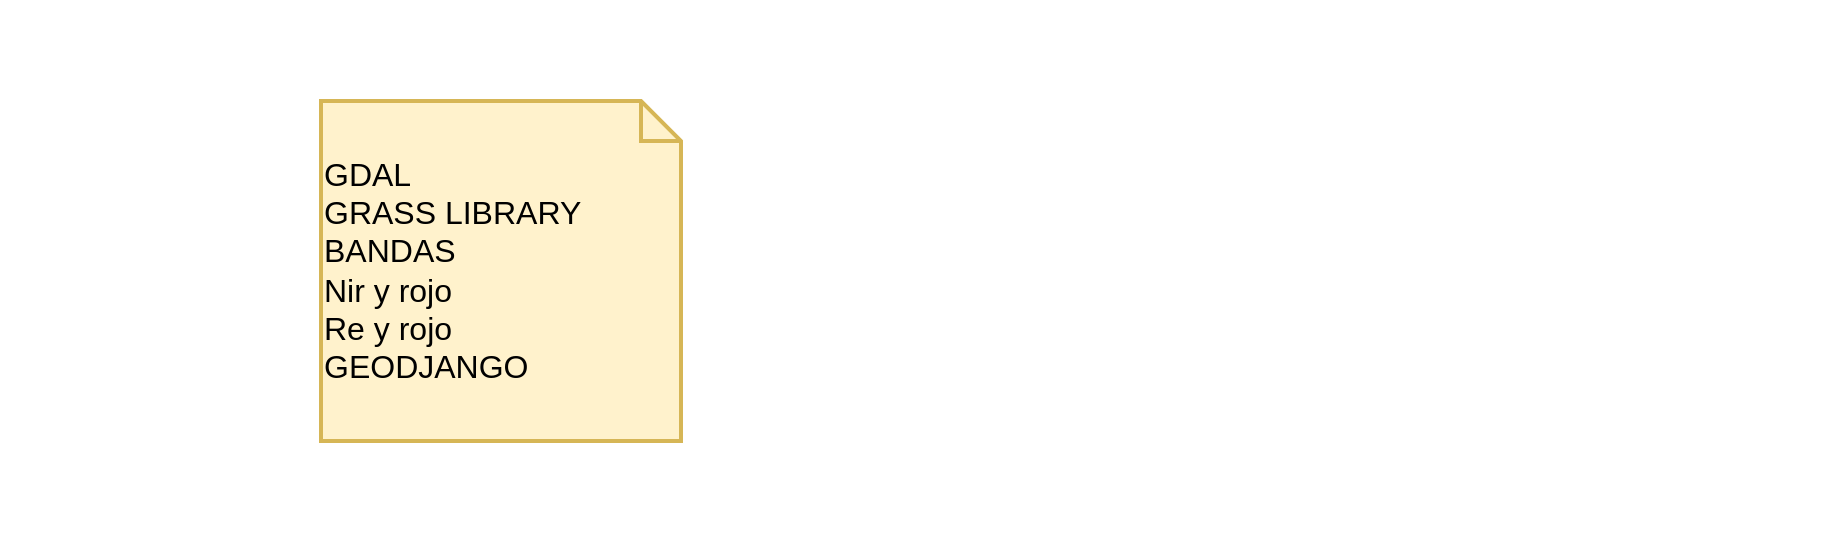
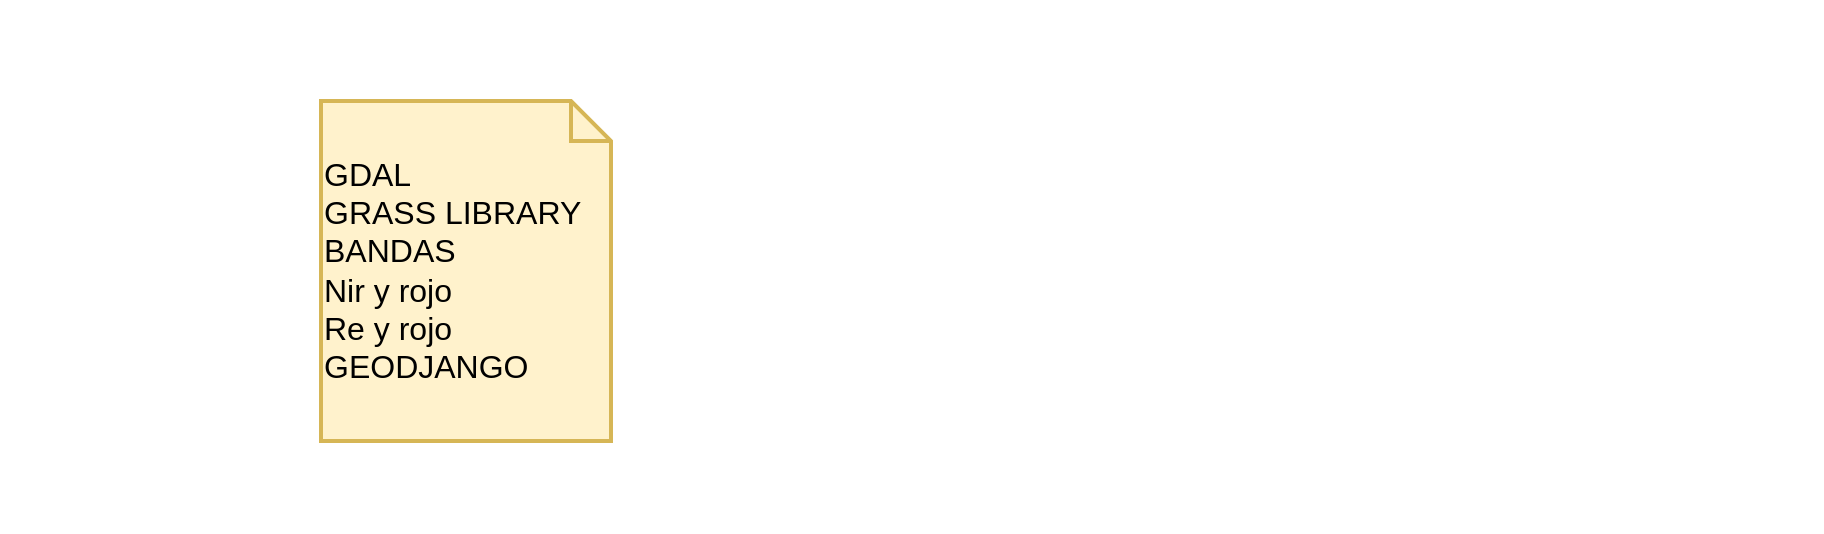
(501, 271) -> (466, 271)
